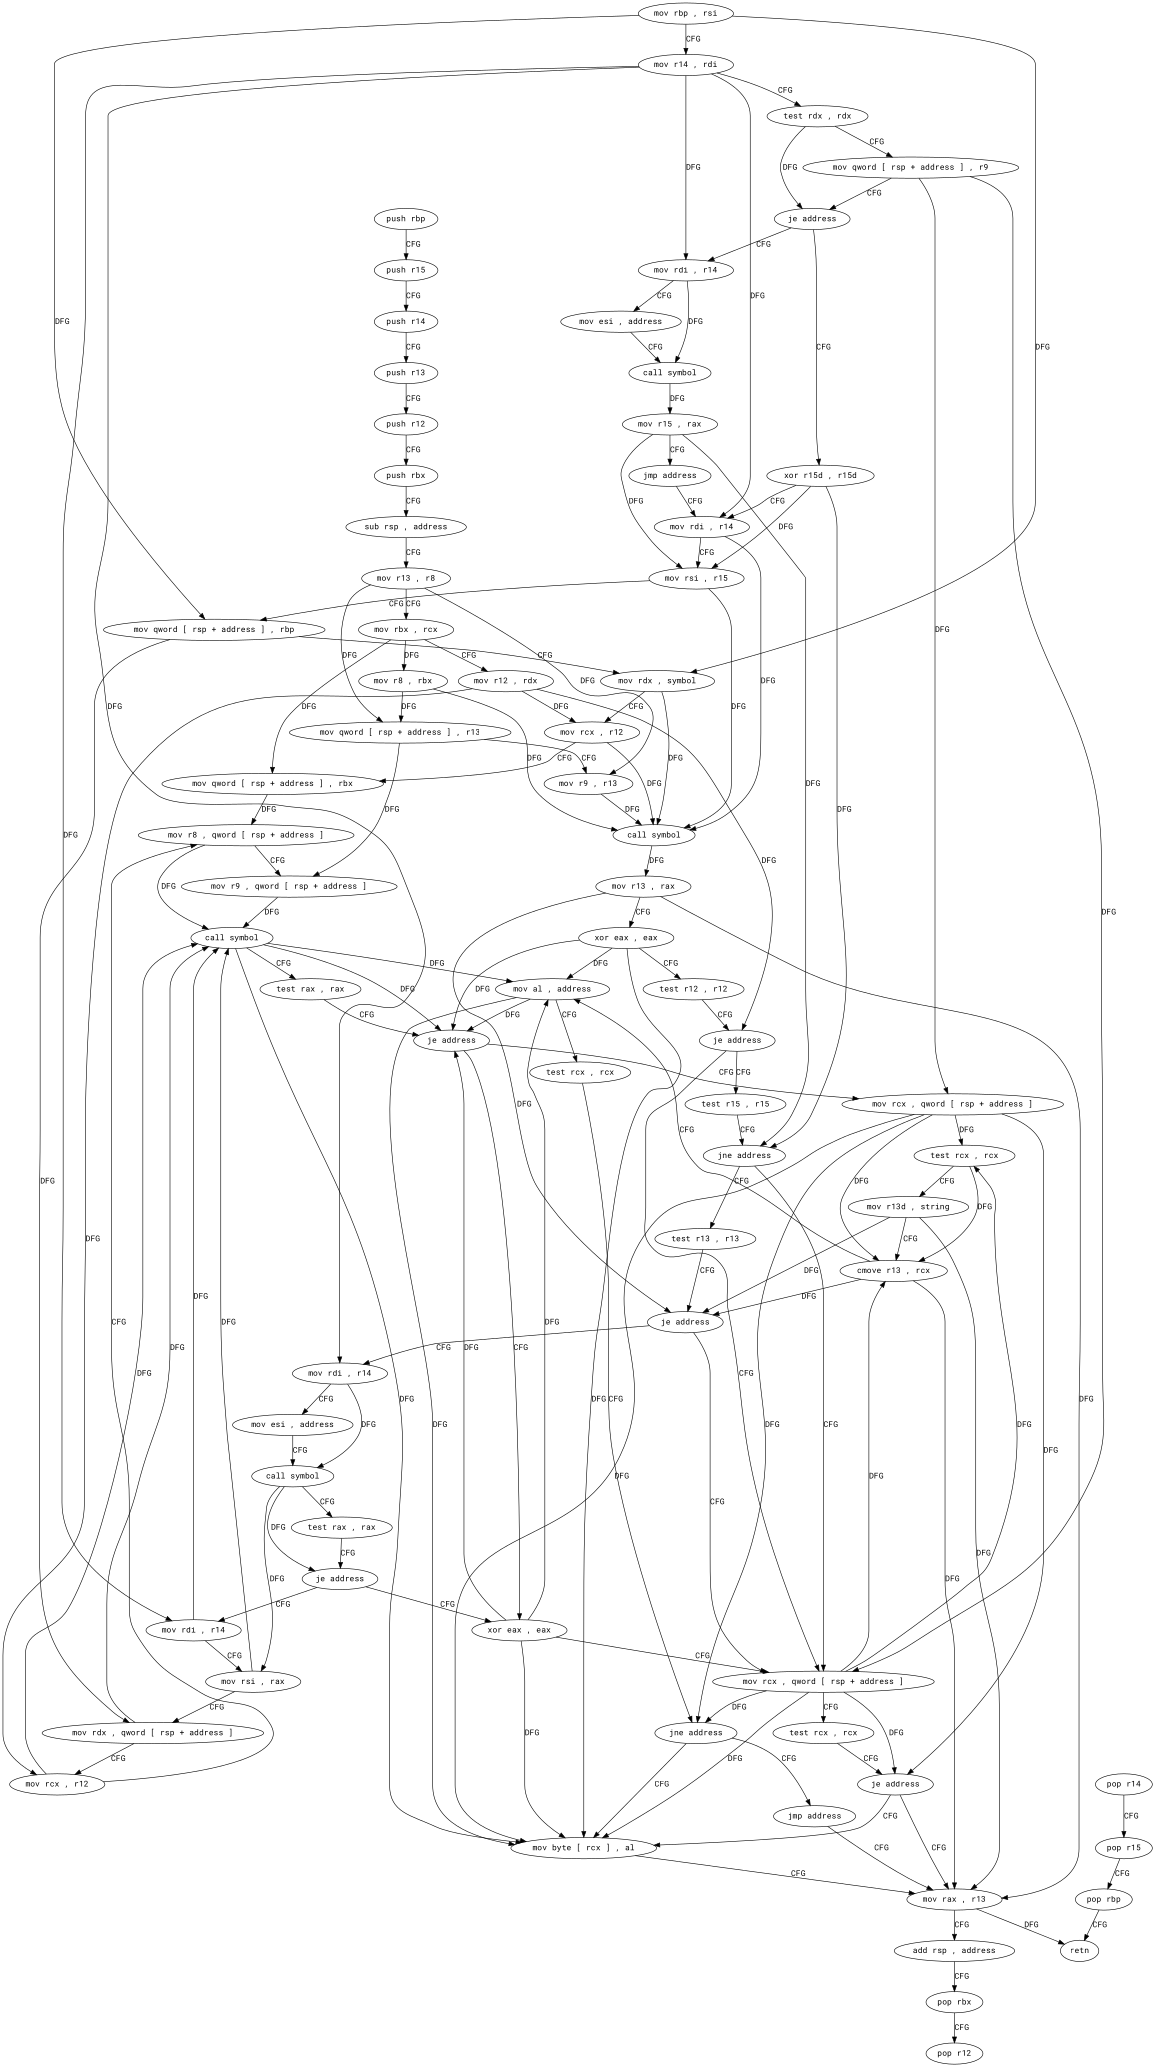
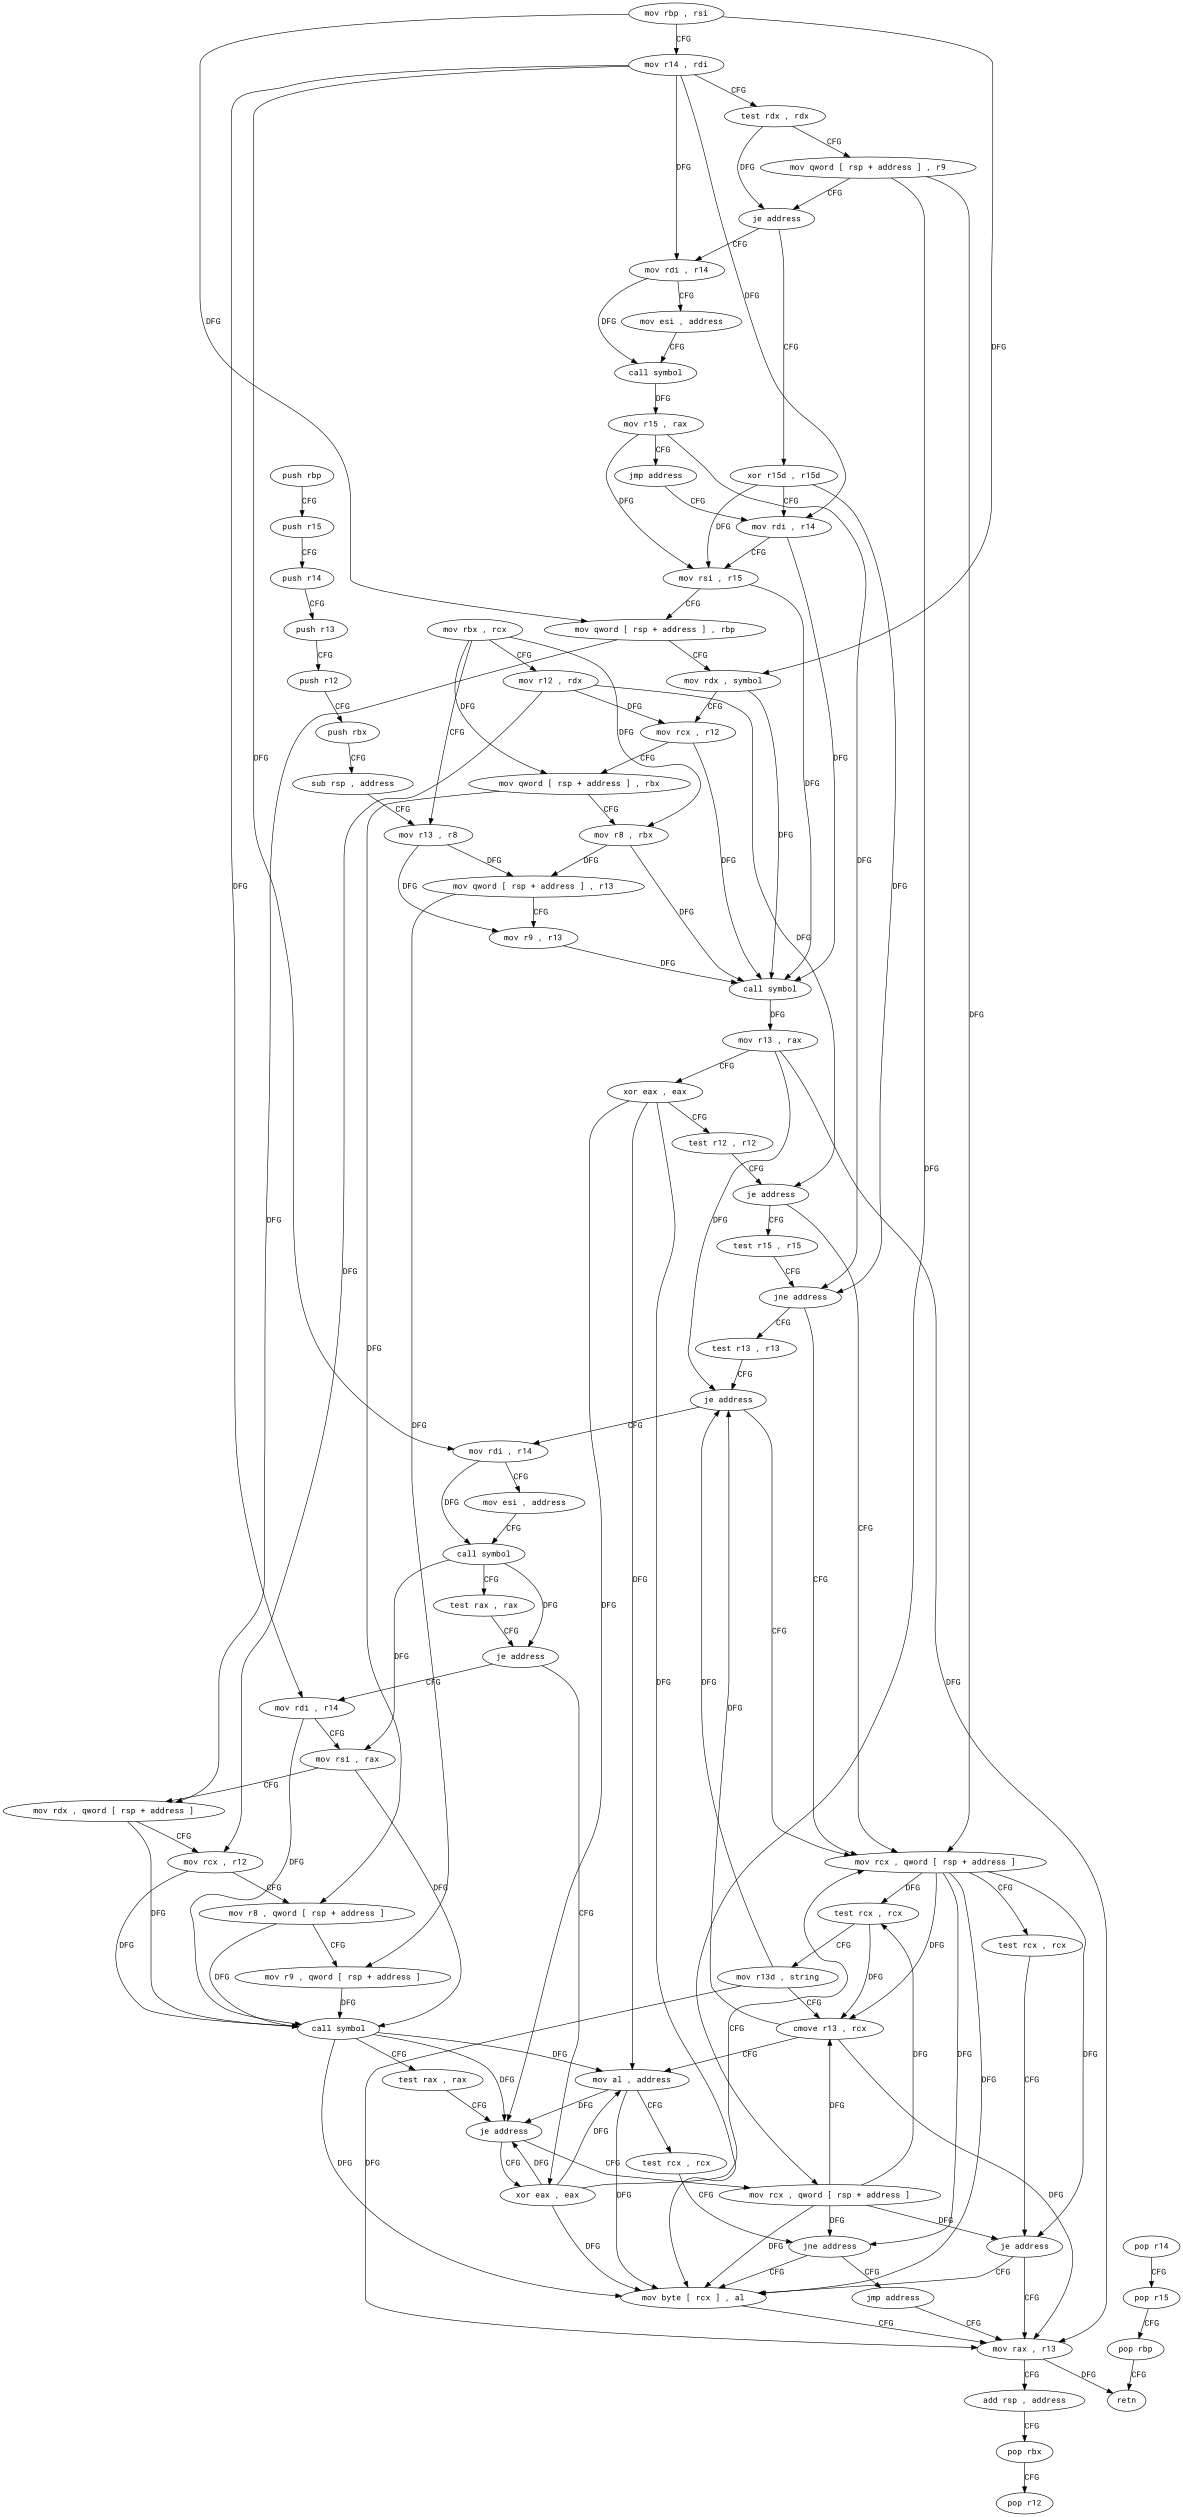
(406, 602) -> (448, 729)
none -> (600, 807)
